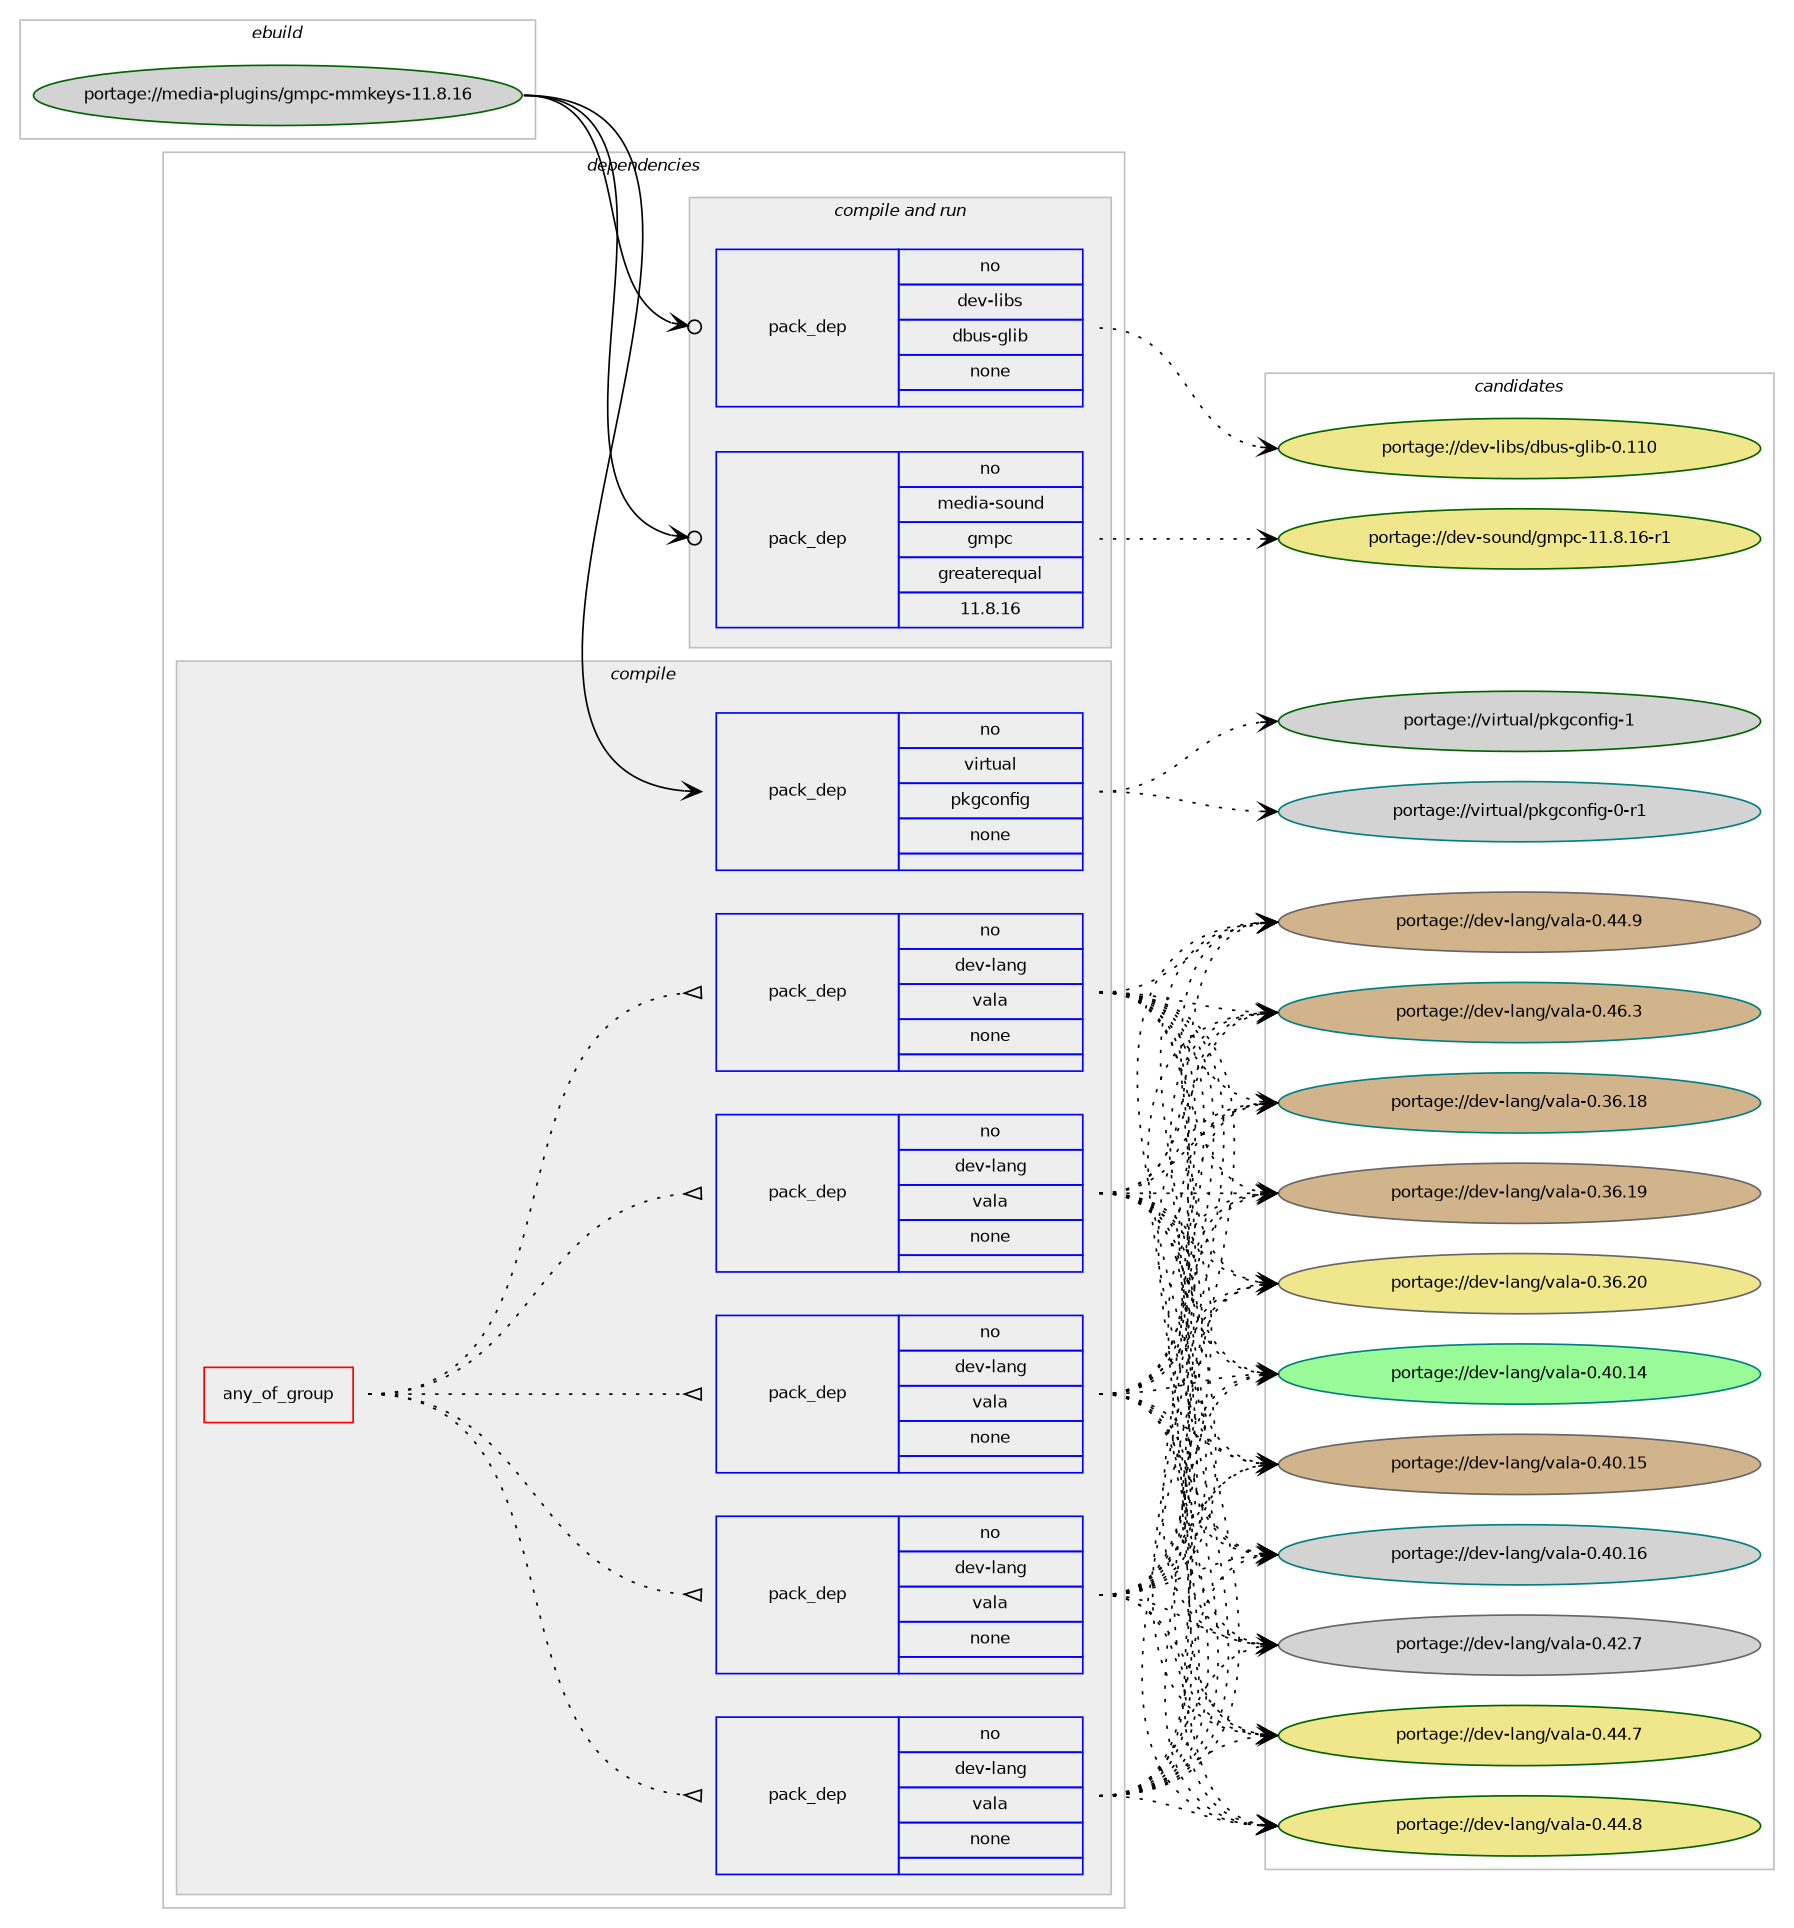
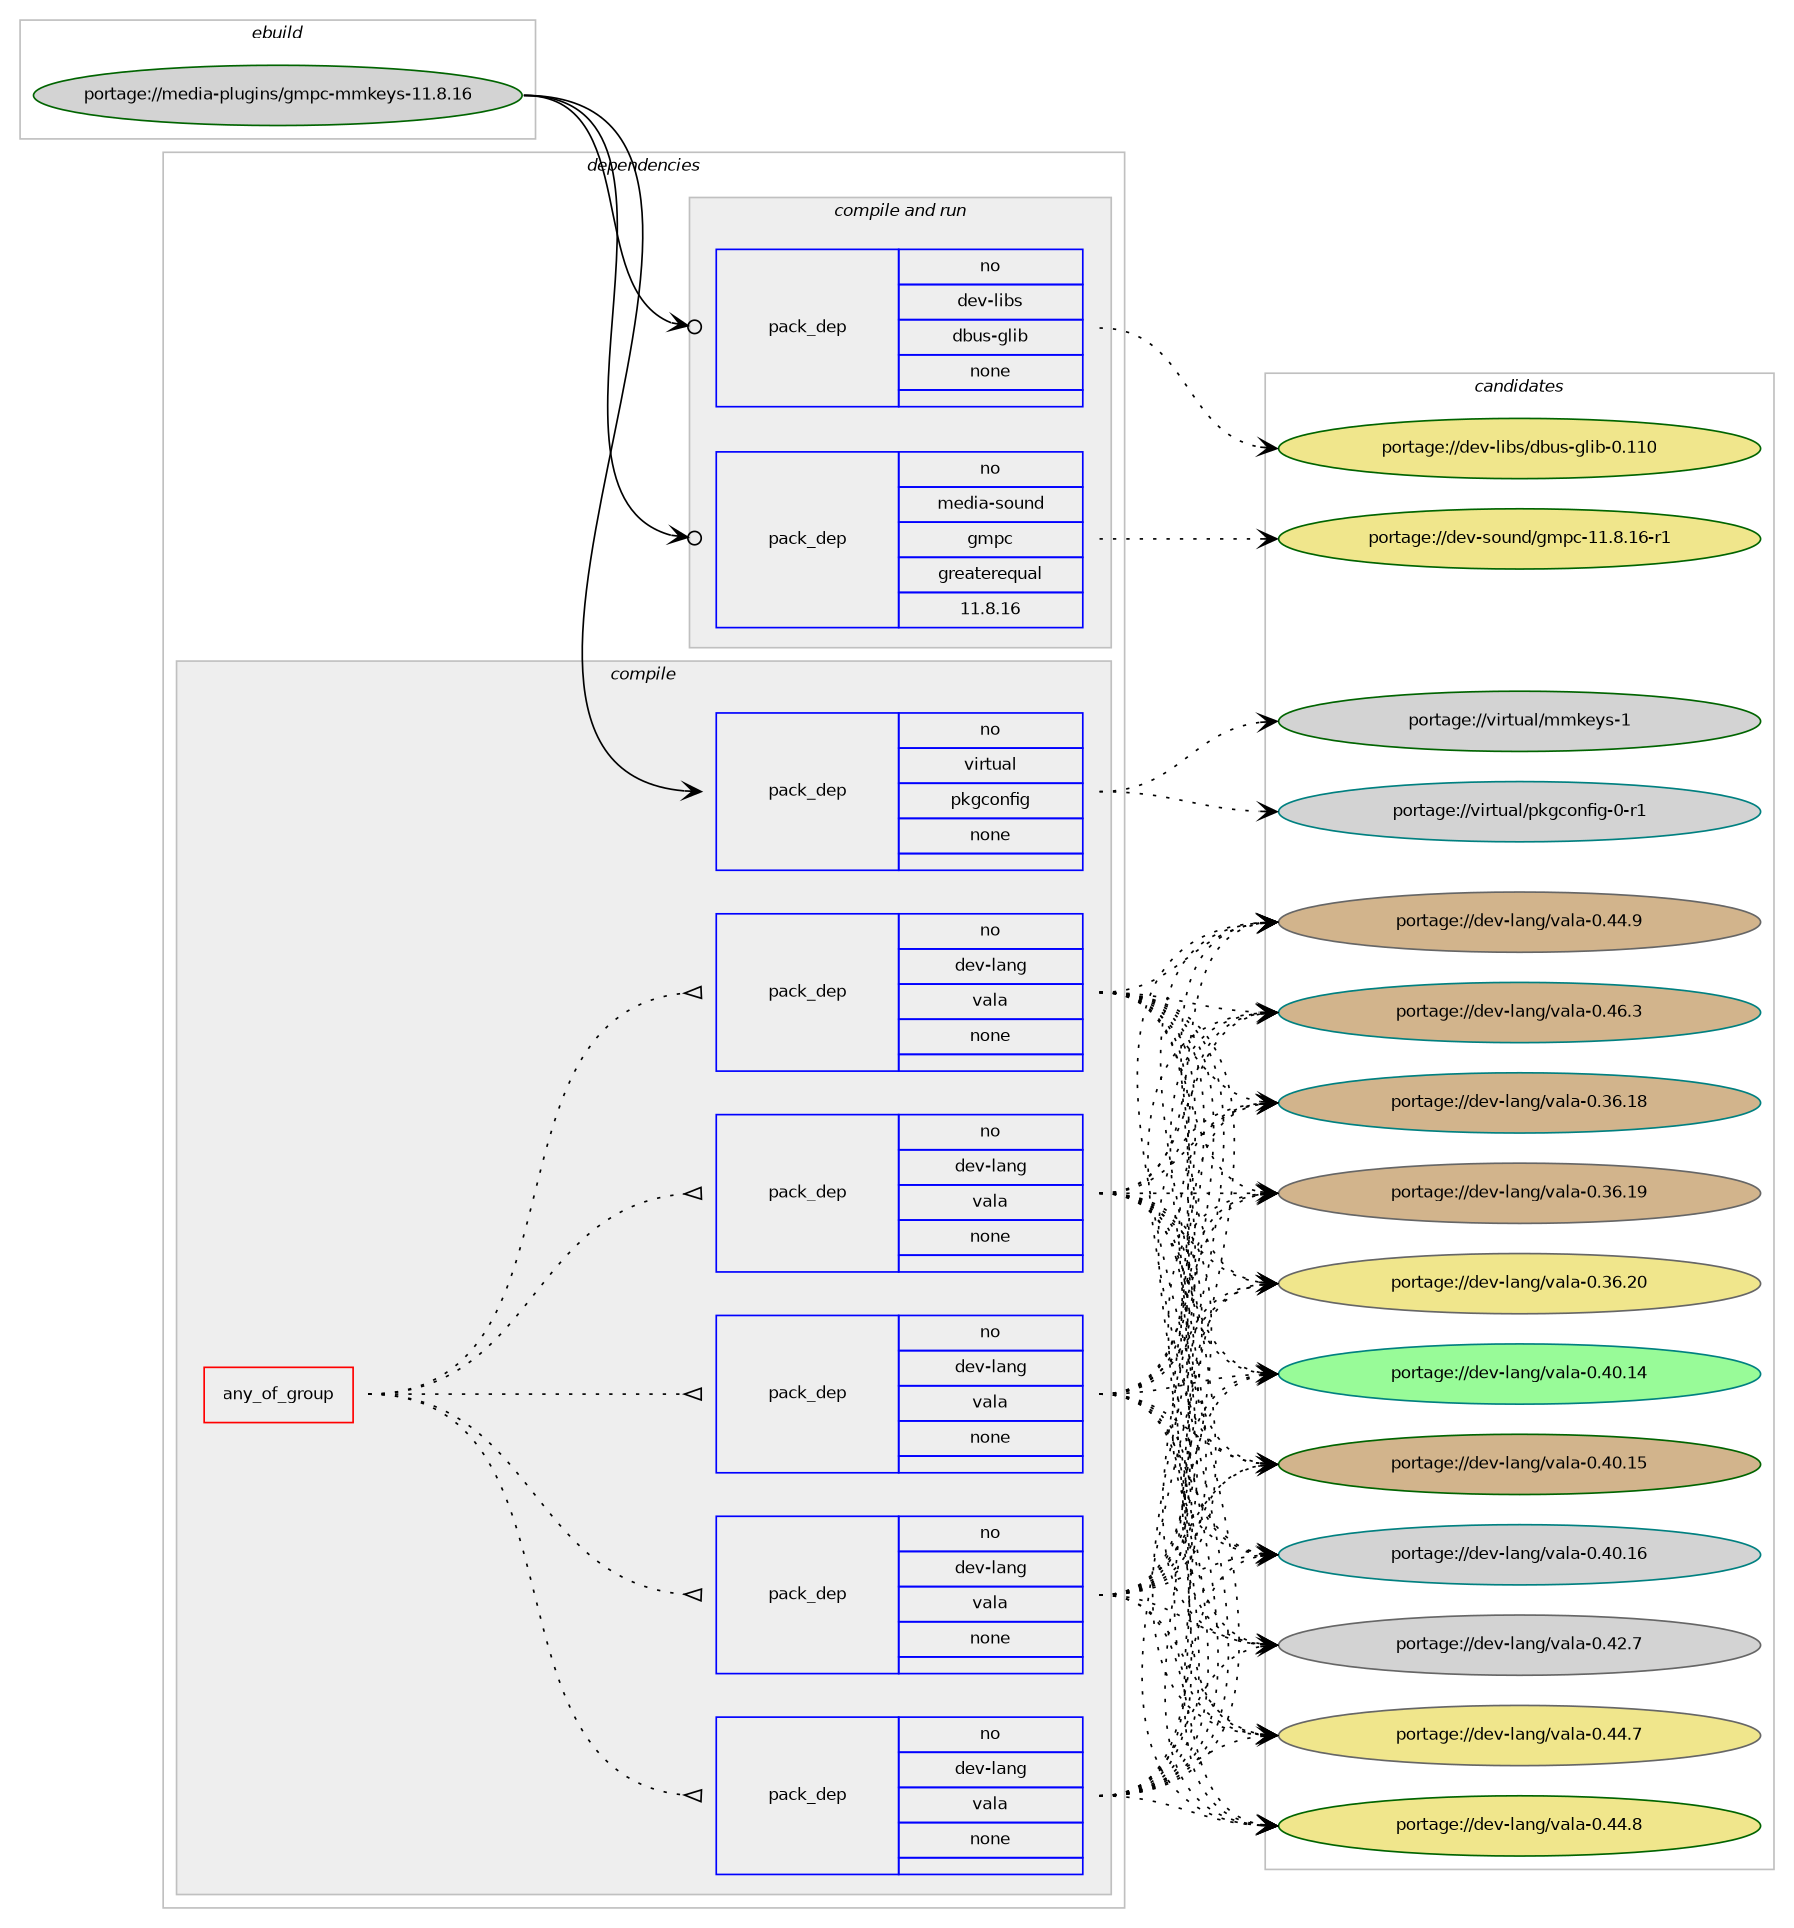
(1520, 721) -> (1520, 721)
(1520, 1464) -> (1520, 1464)
(1520, 1736) -> (1520, 1736)
